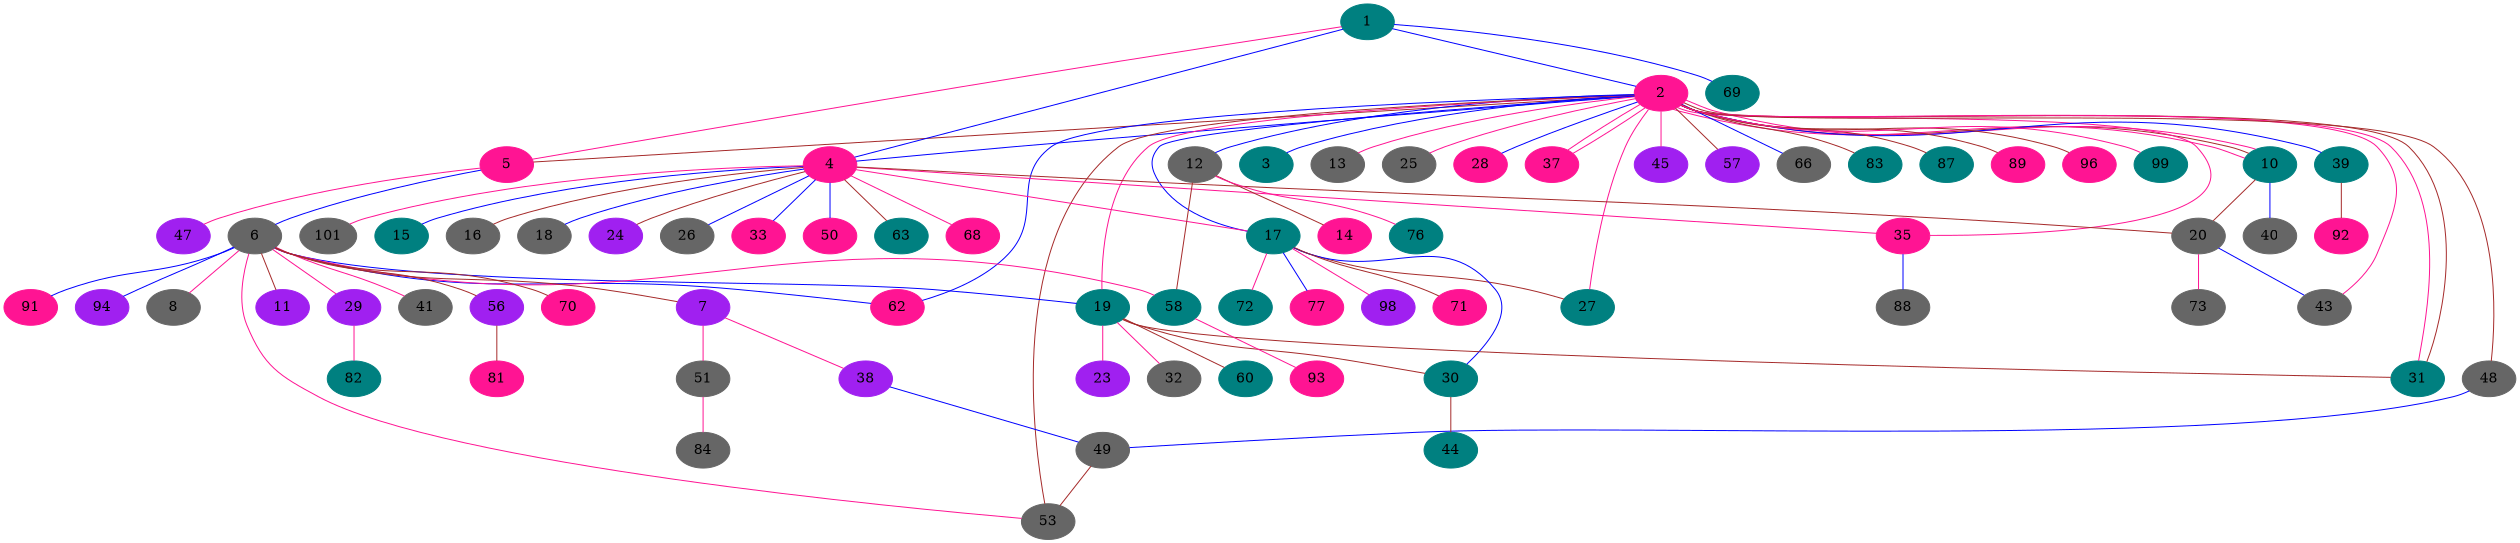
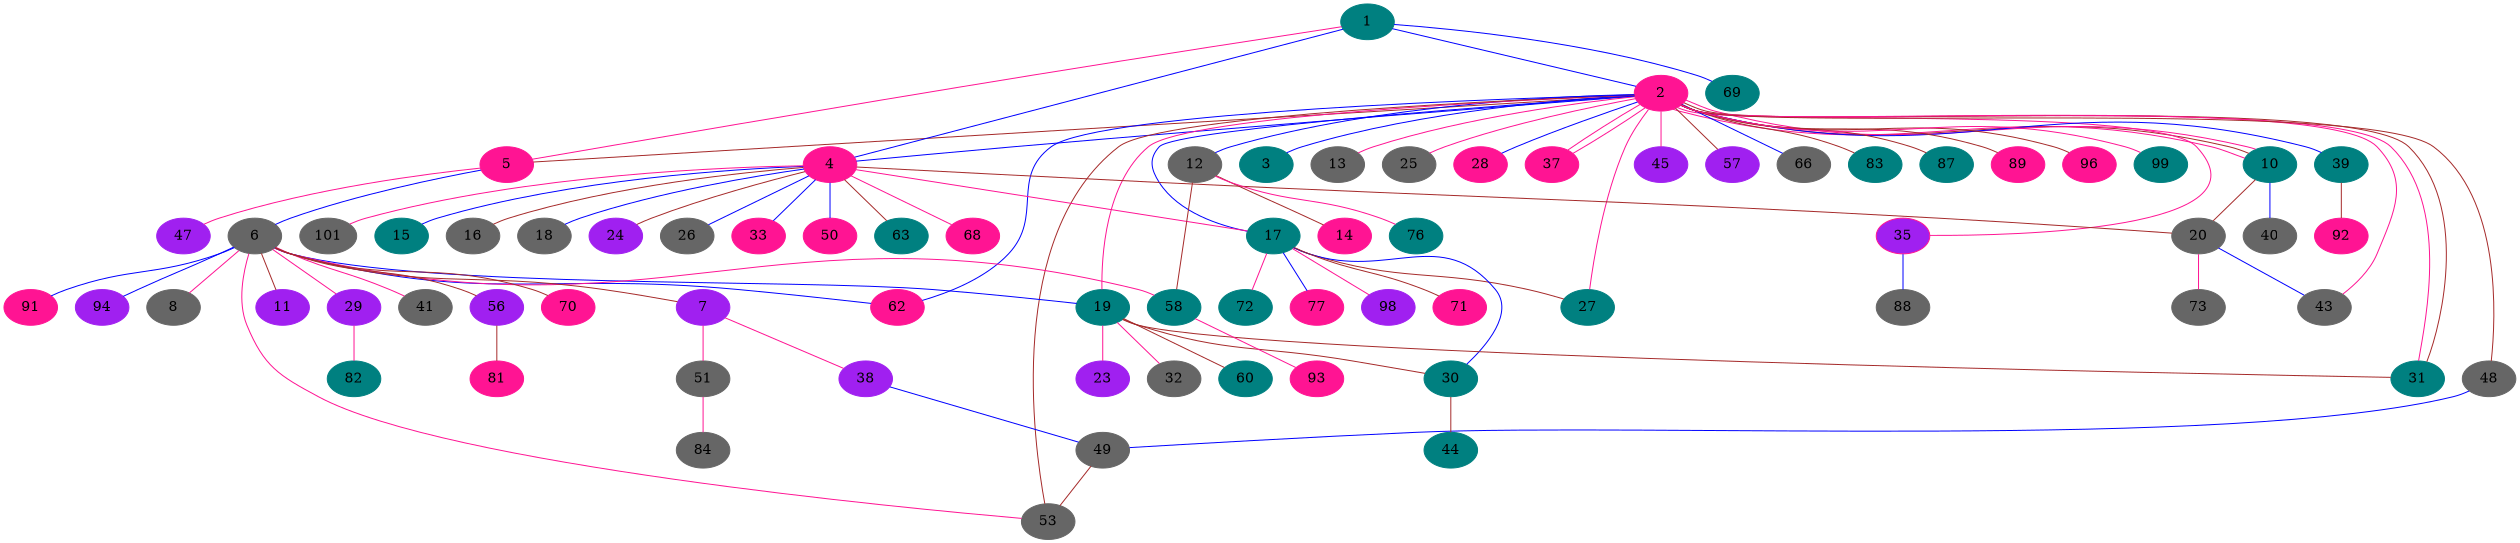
(1366, 200) -> none
(1903, 236) -> (1903, 236)
